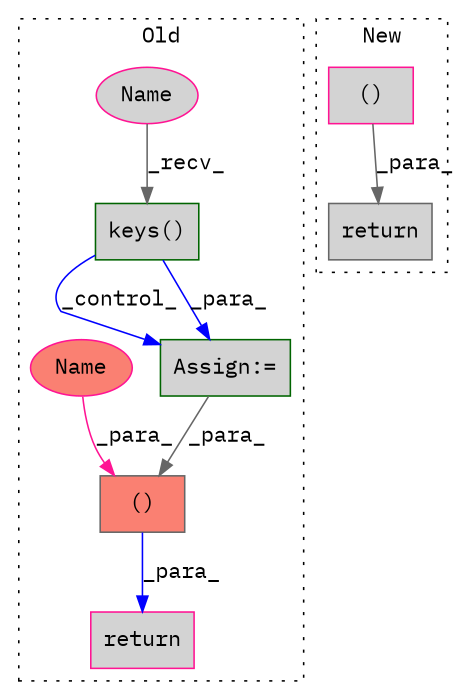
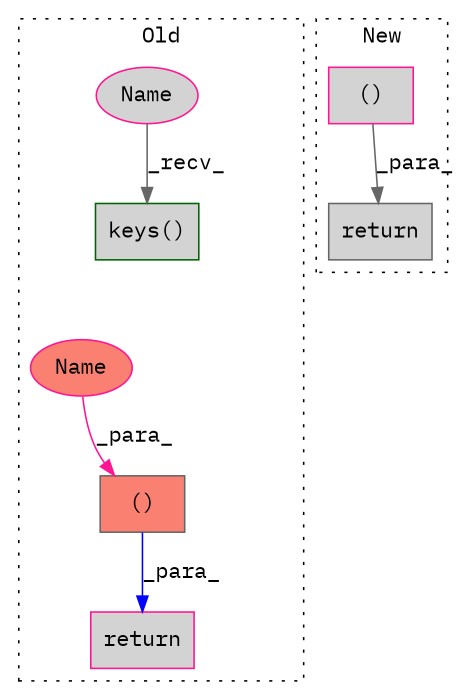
(225, 368) -> none
